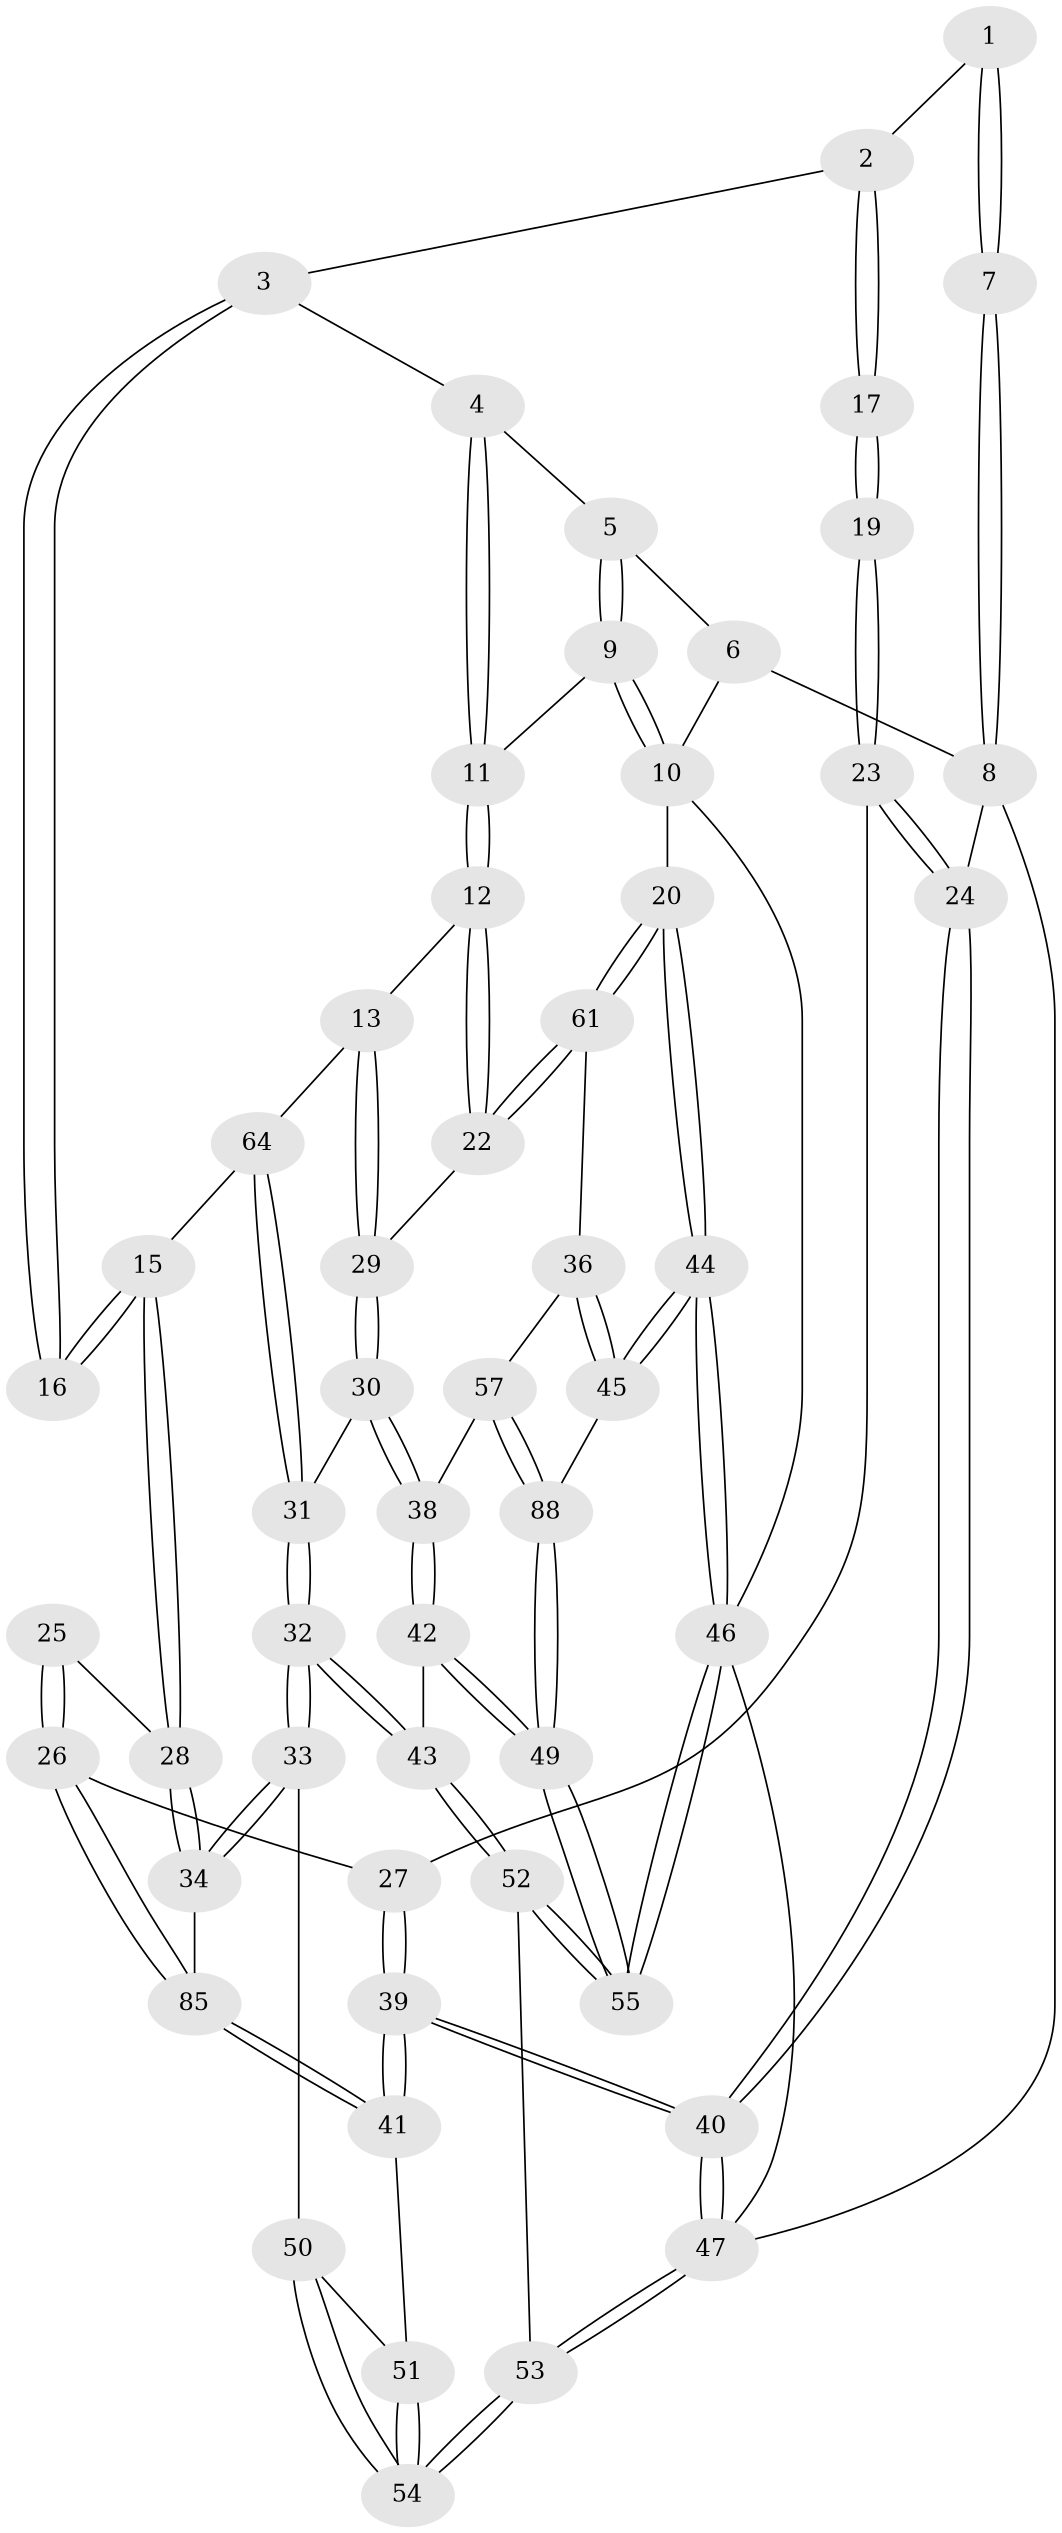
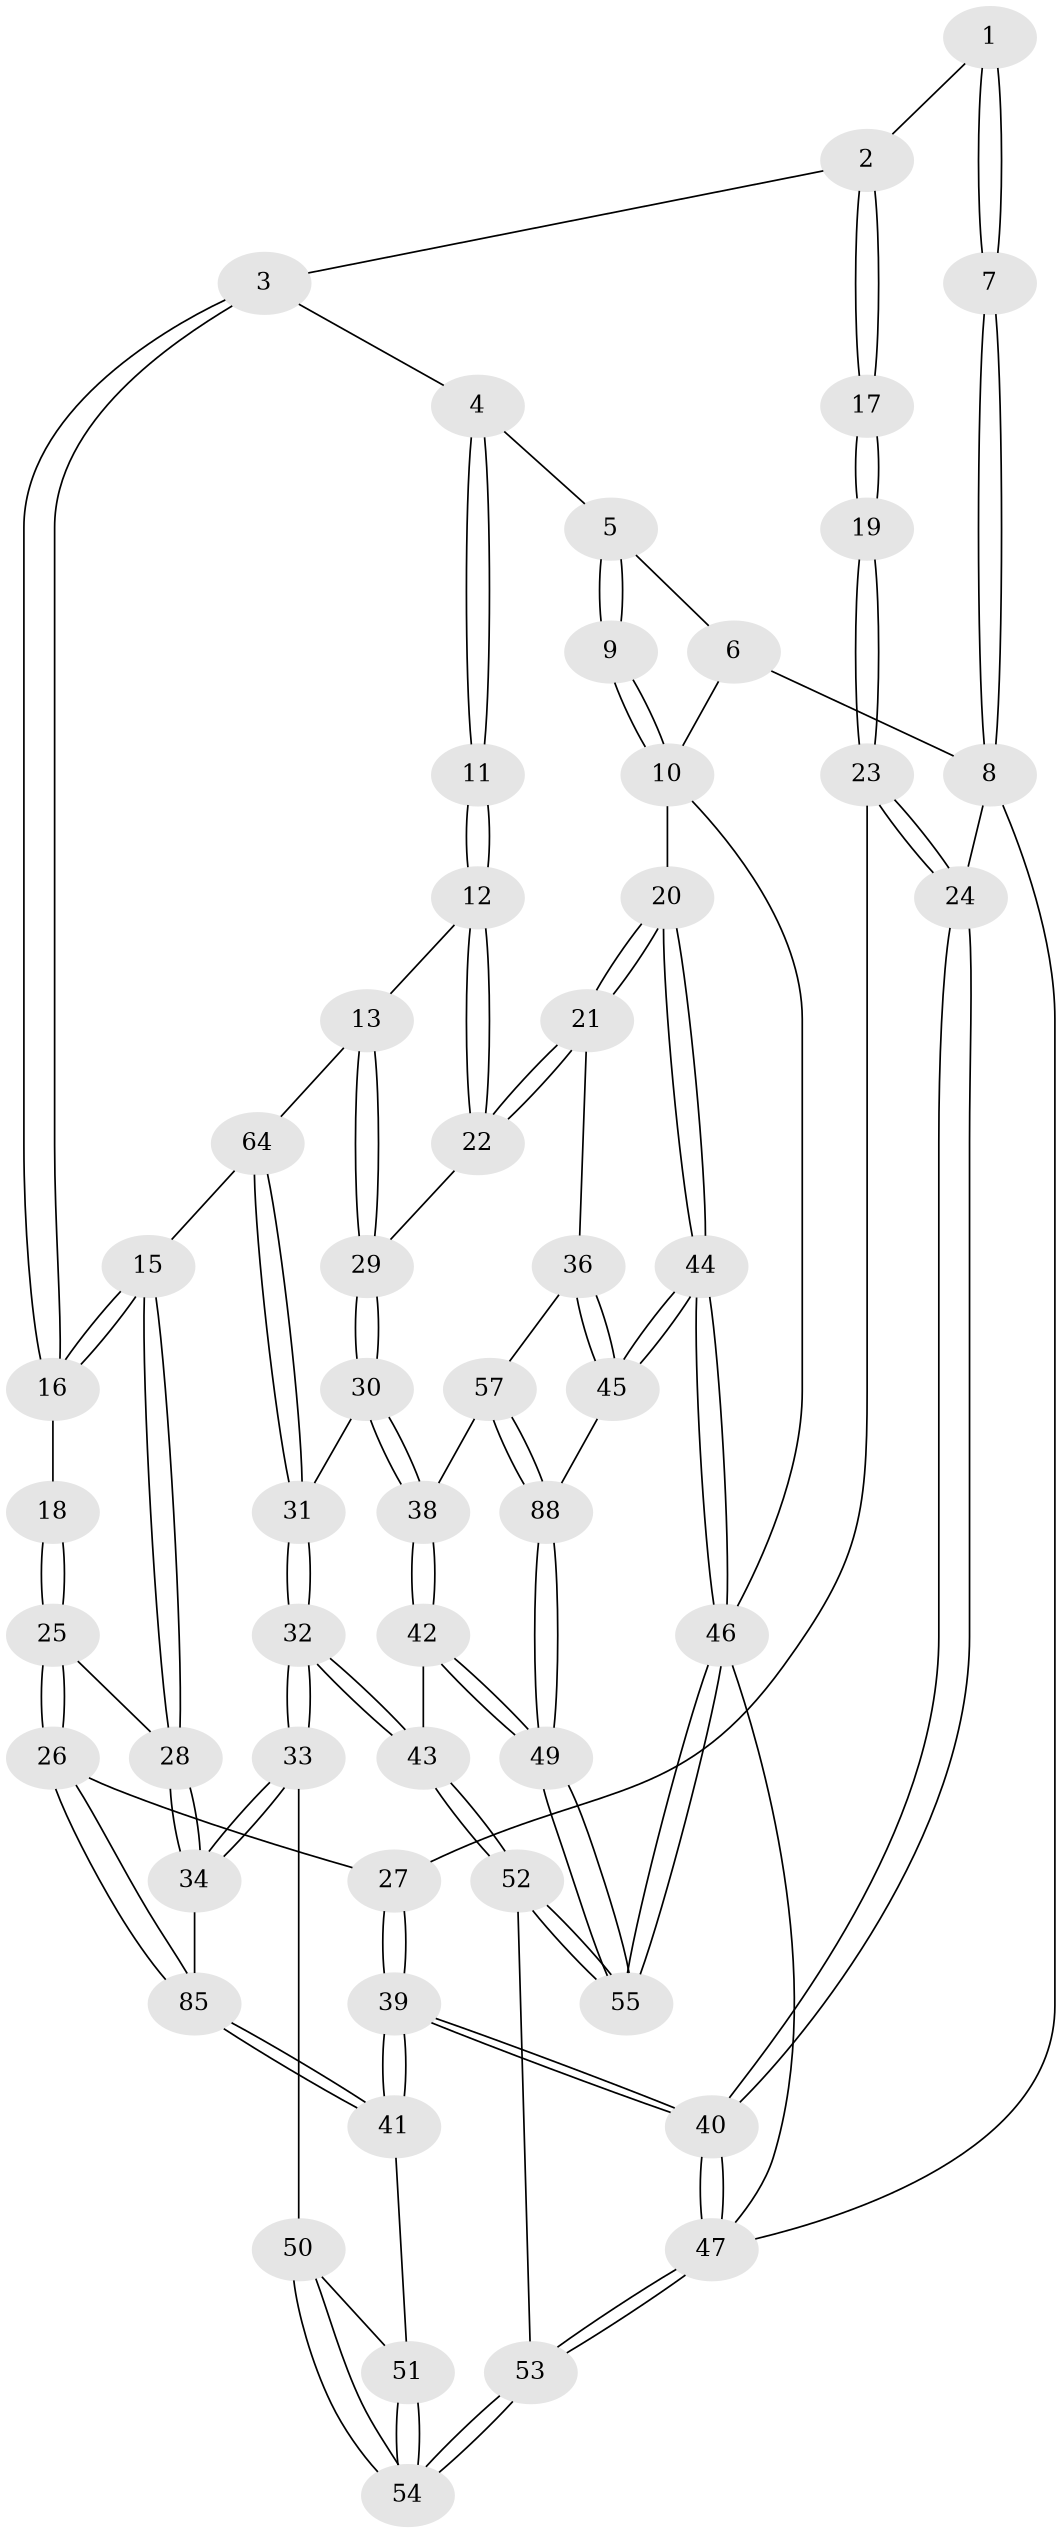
(544, 713) -> none
(587, 1021) -> (587, 1021)
none -> (53, 1512)
